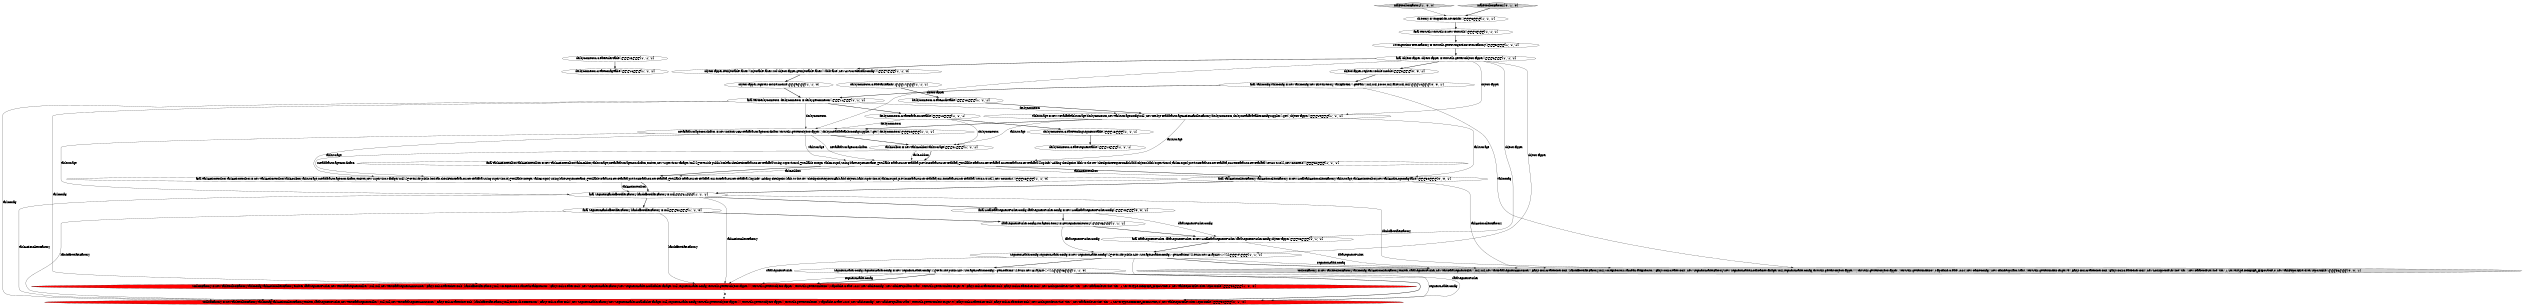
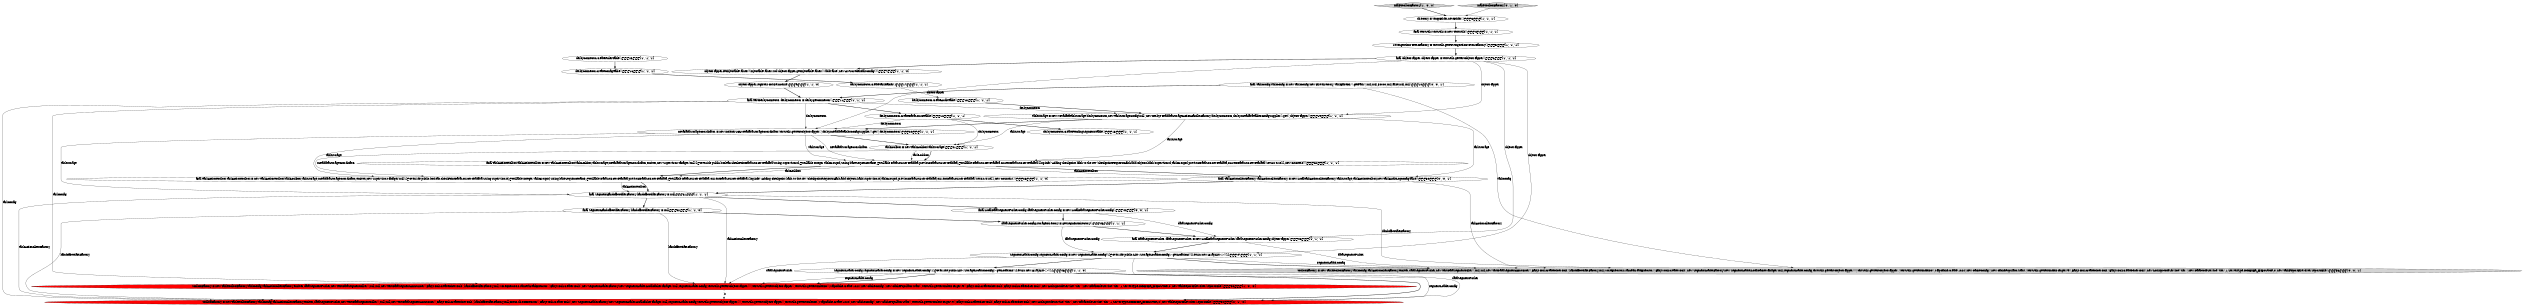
(1433, 12) -> (1433, 12)
(1479, 12) -> (1479, 12)
(1384, 72) -> none
none -> (751, 78)
(923, 93) -> (923, 93)
(1090, 148) -> none
